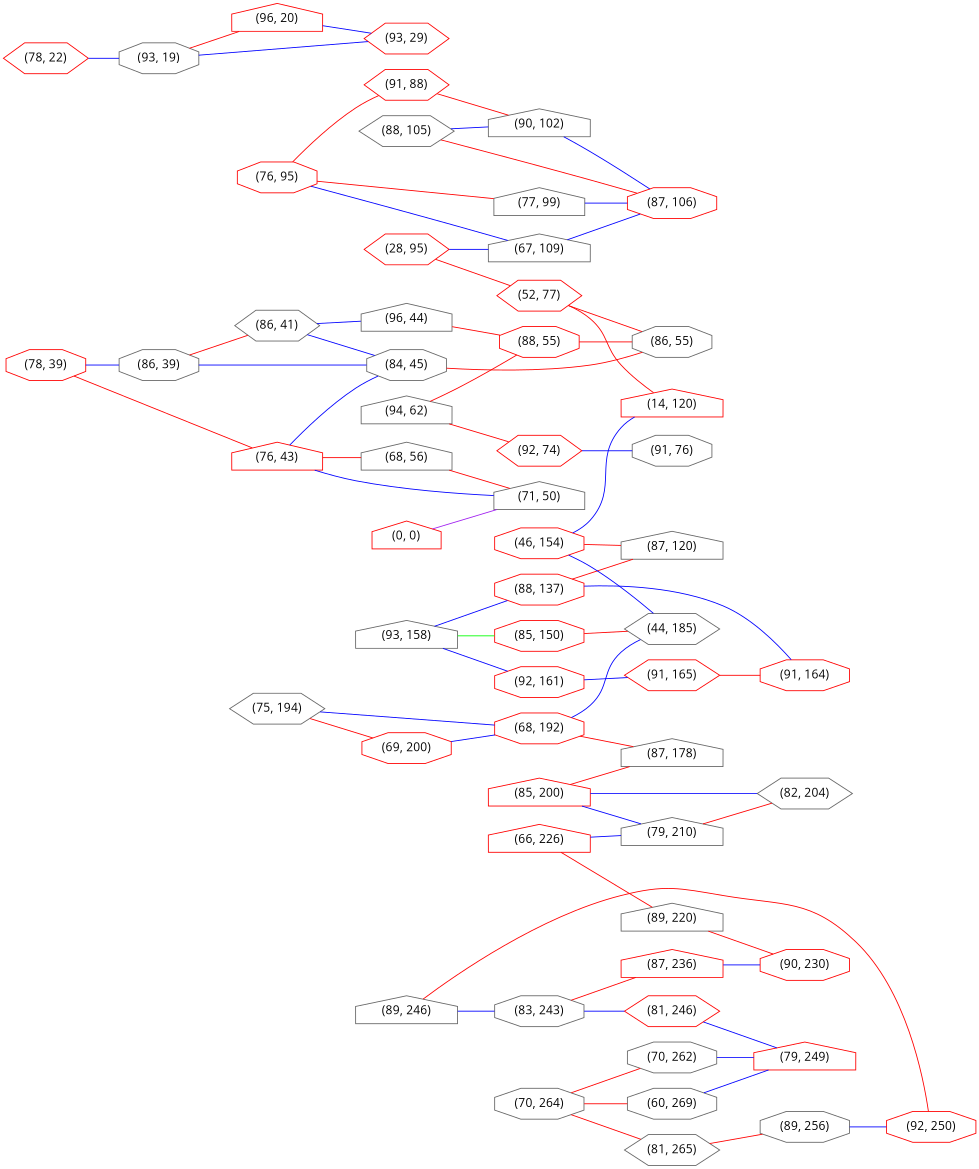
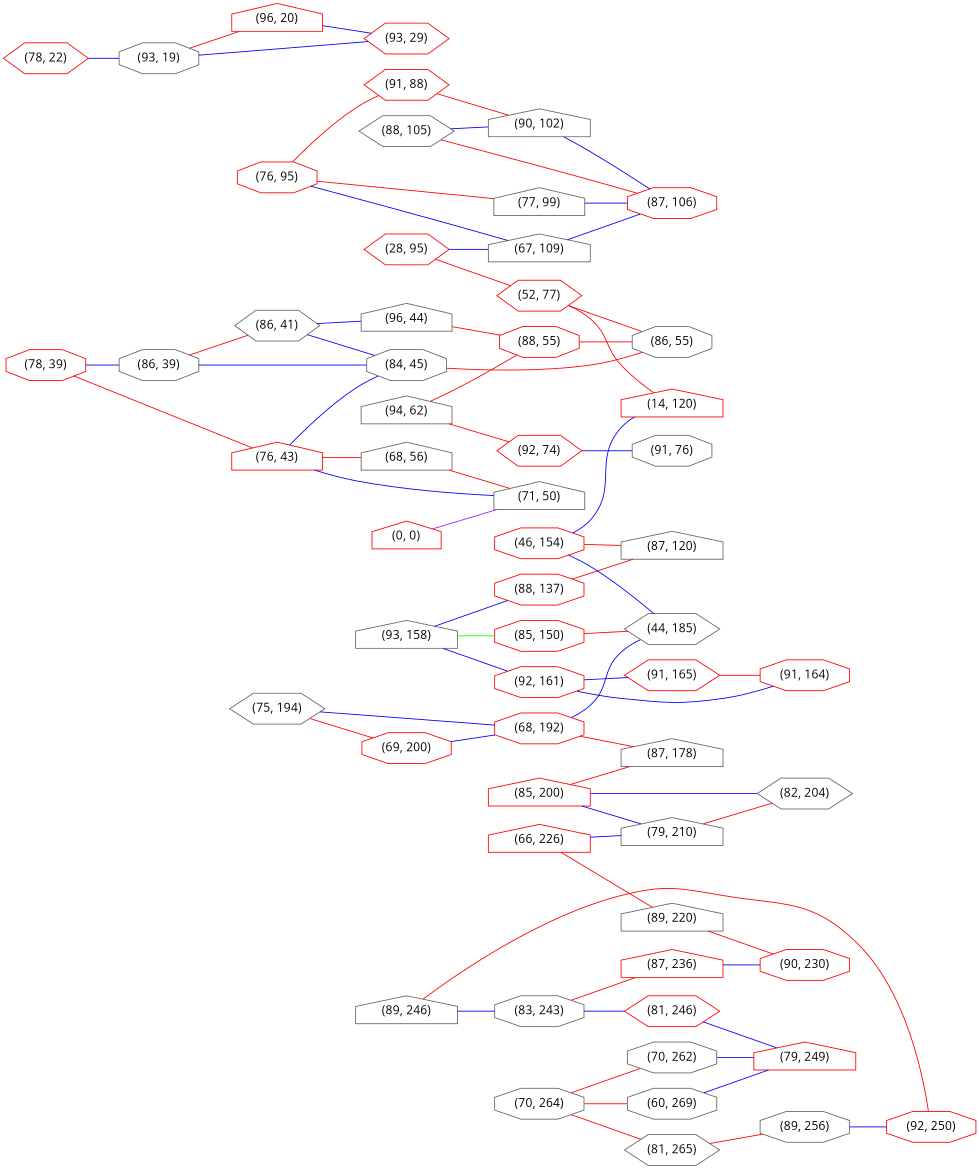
(698, 597) -> (676, 702)
